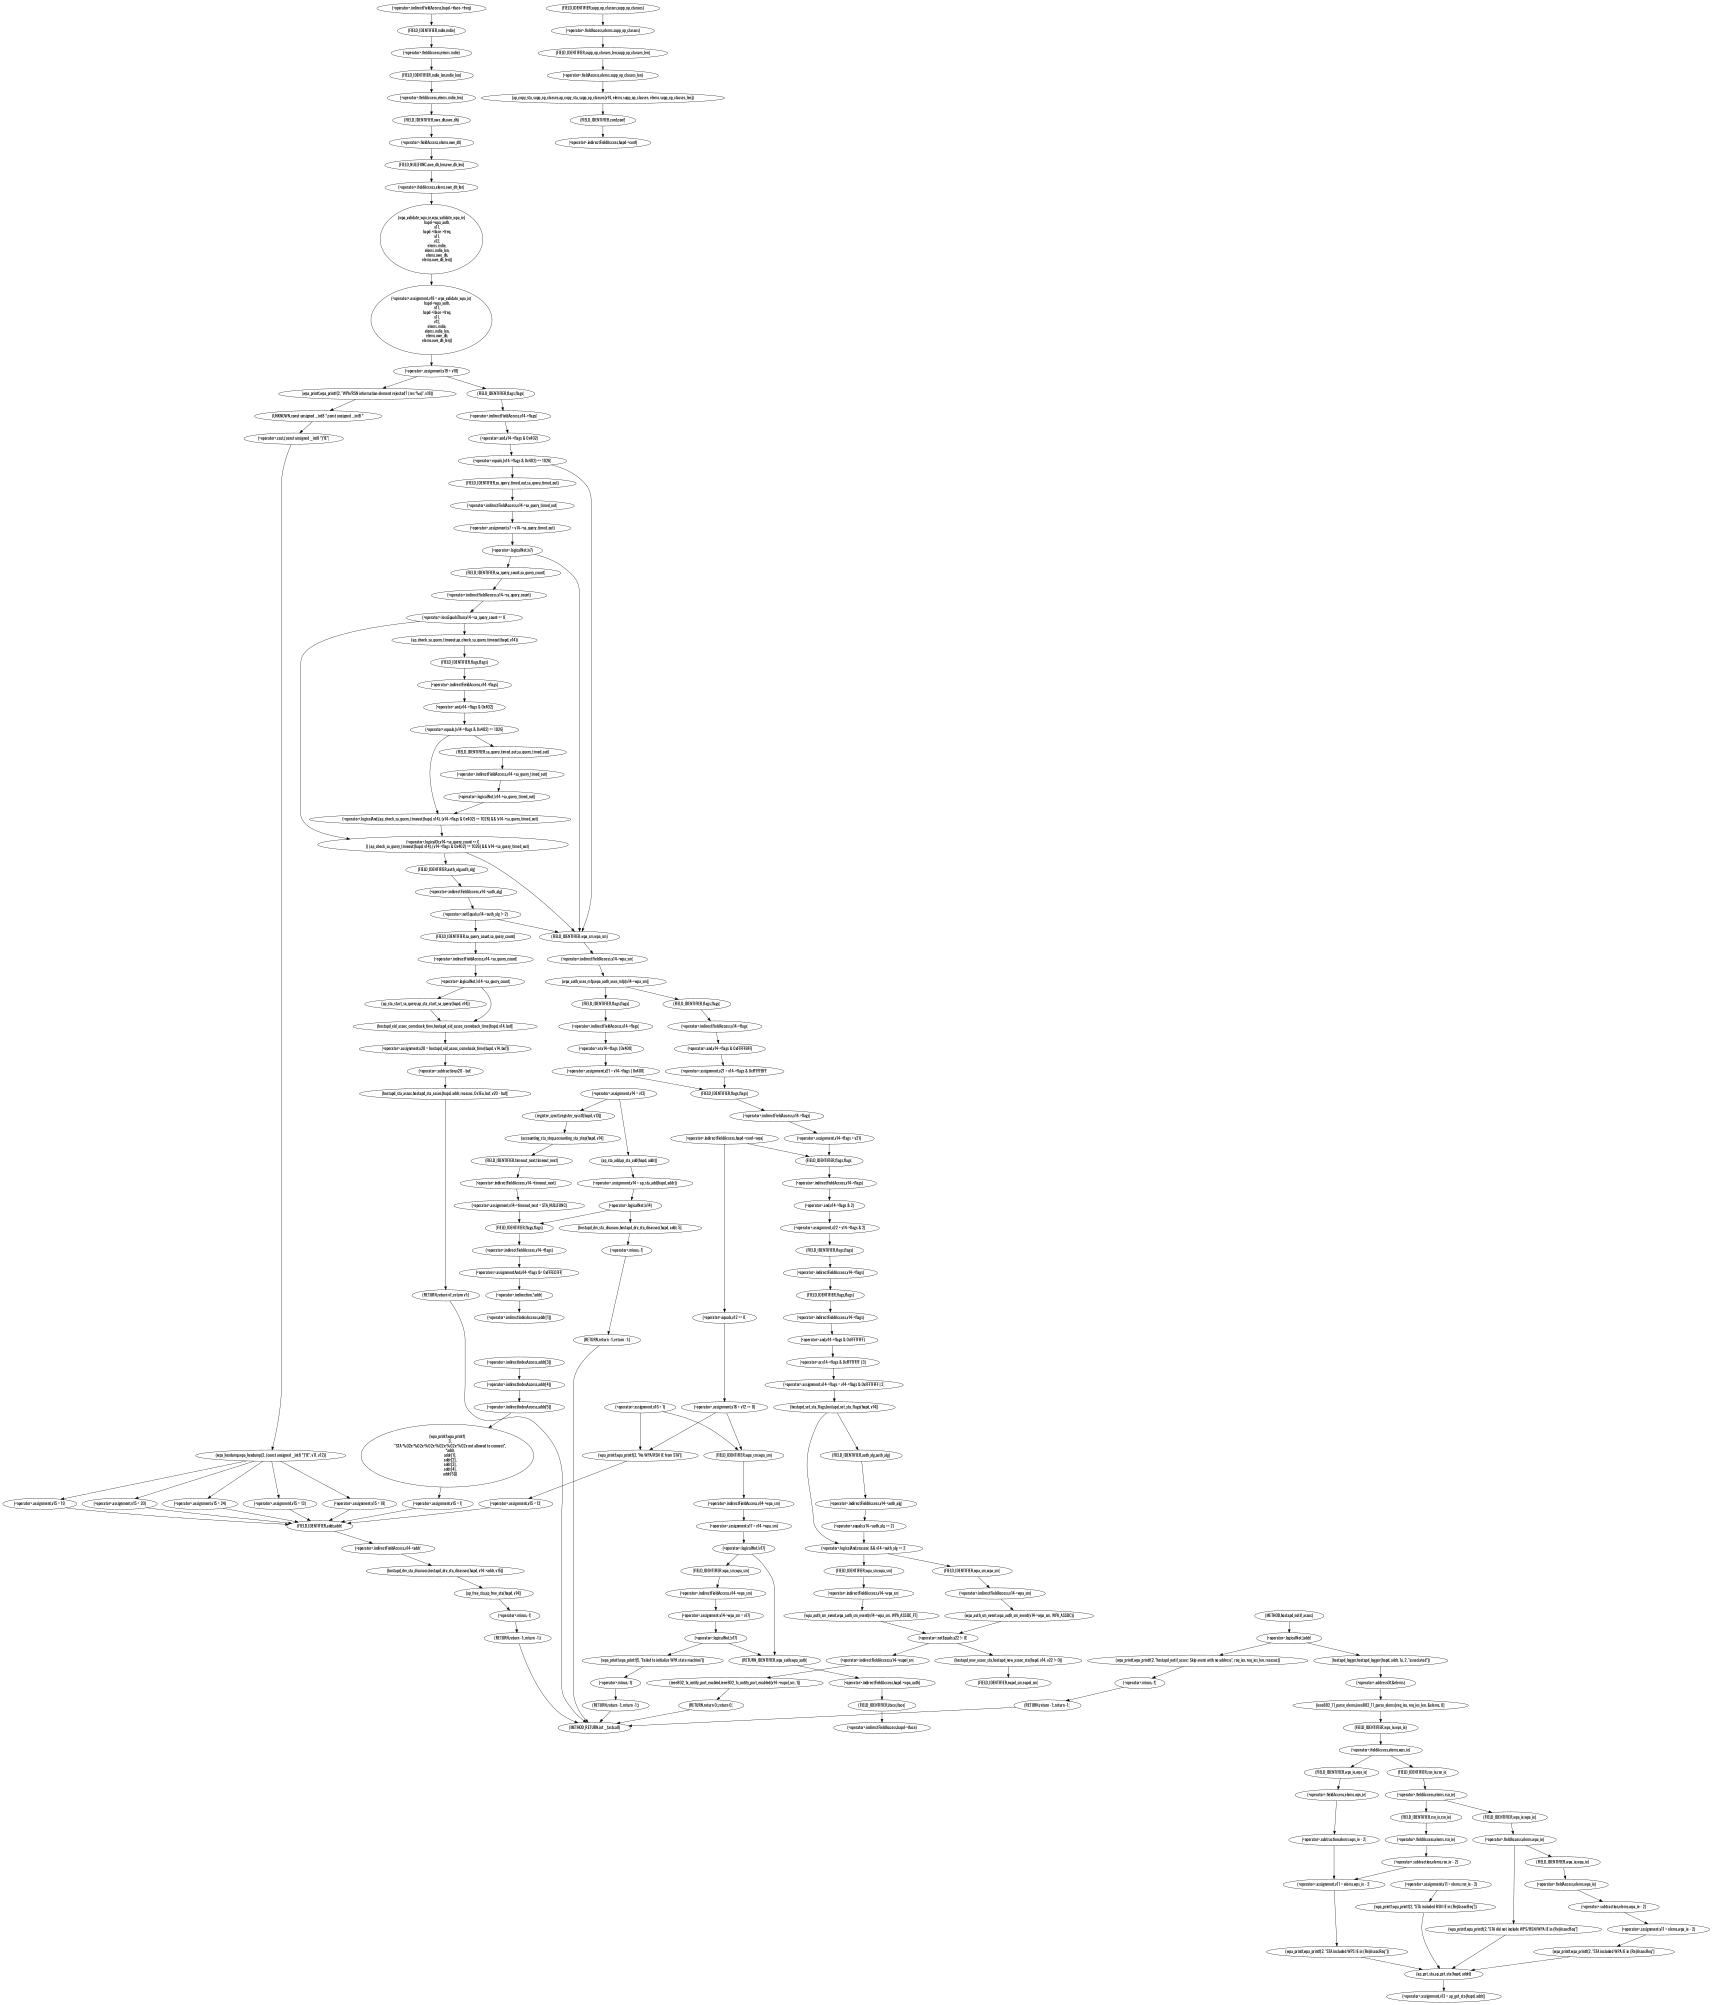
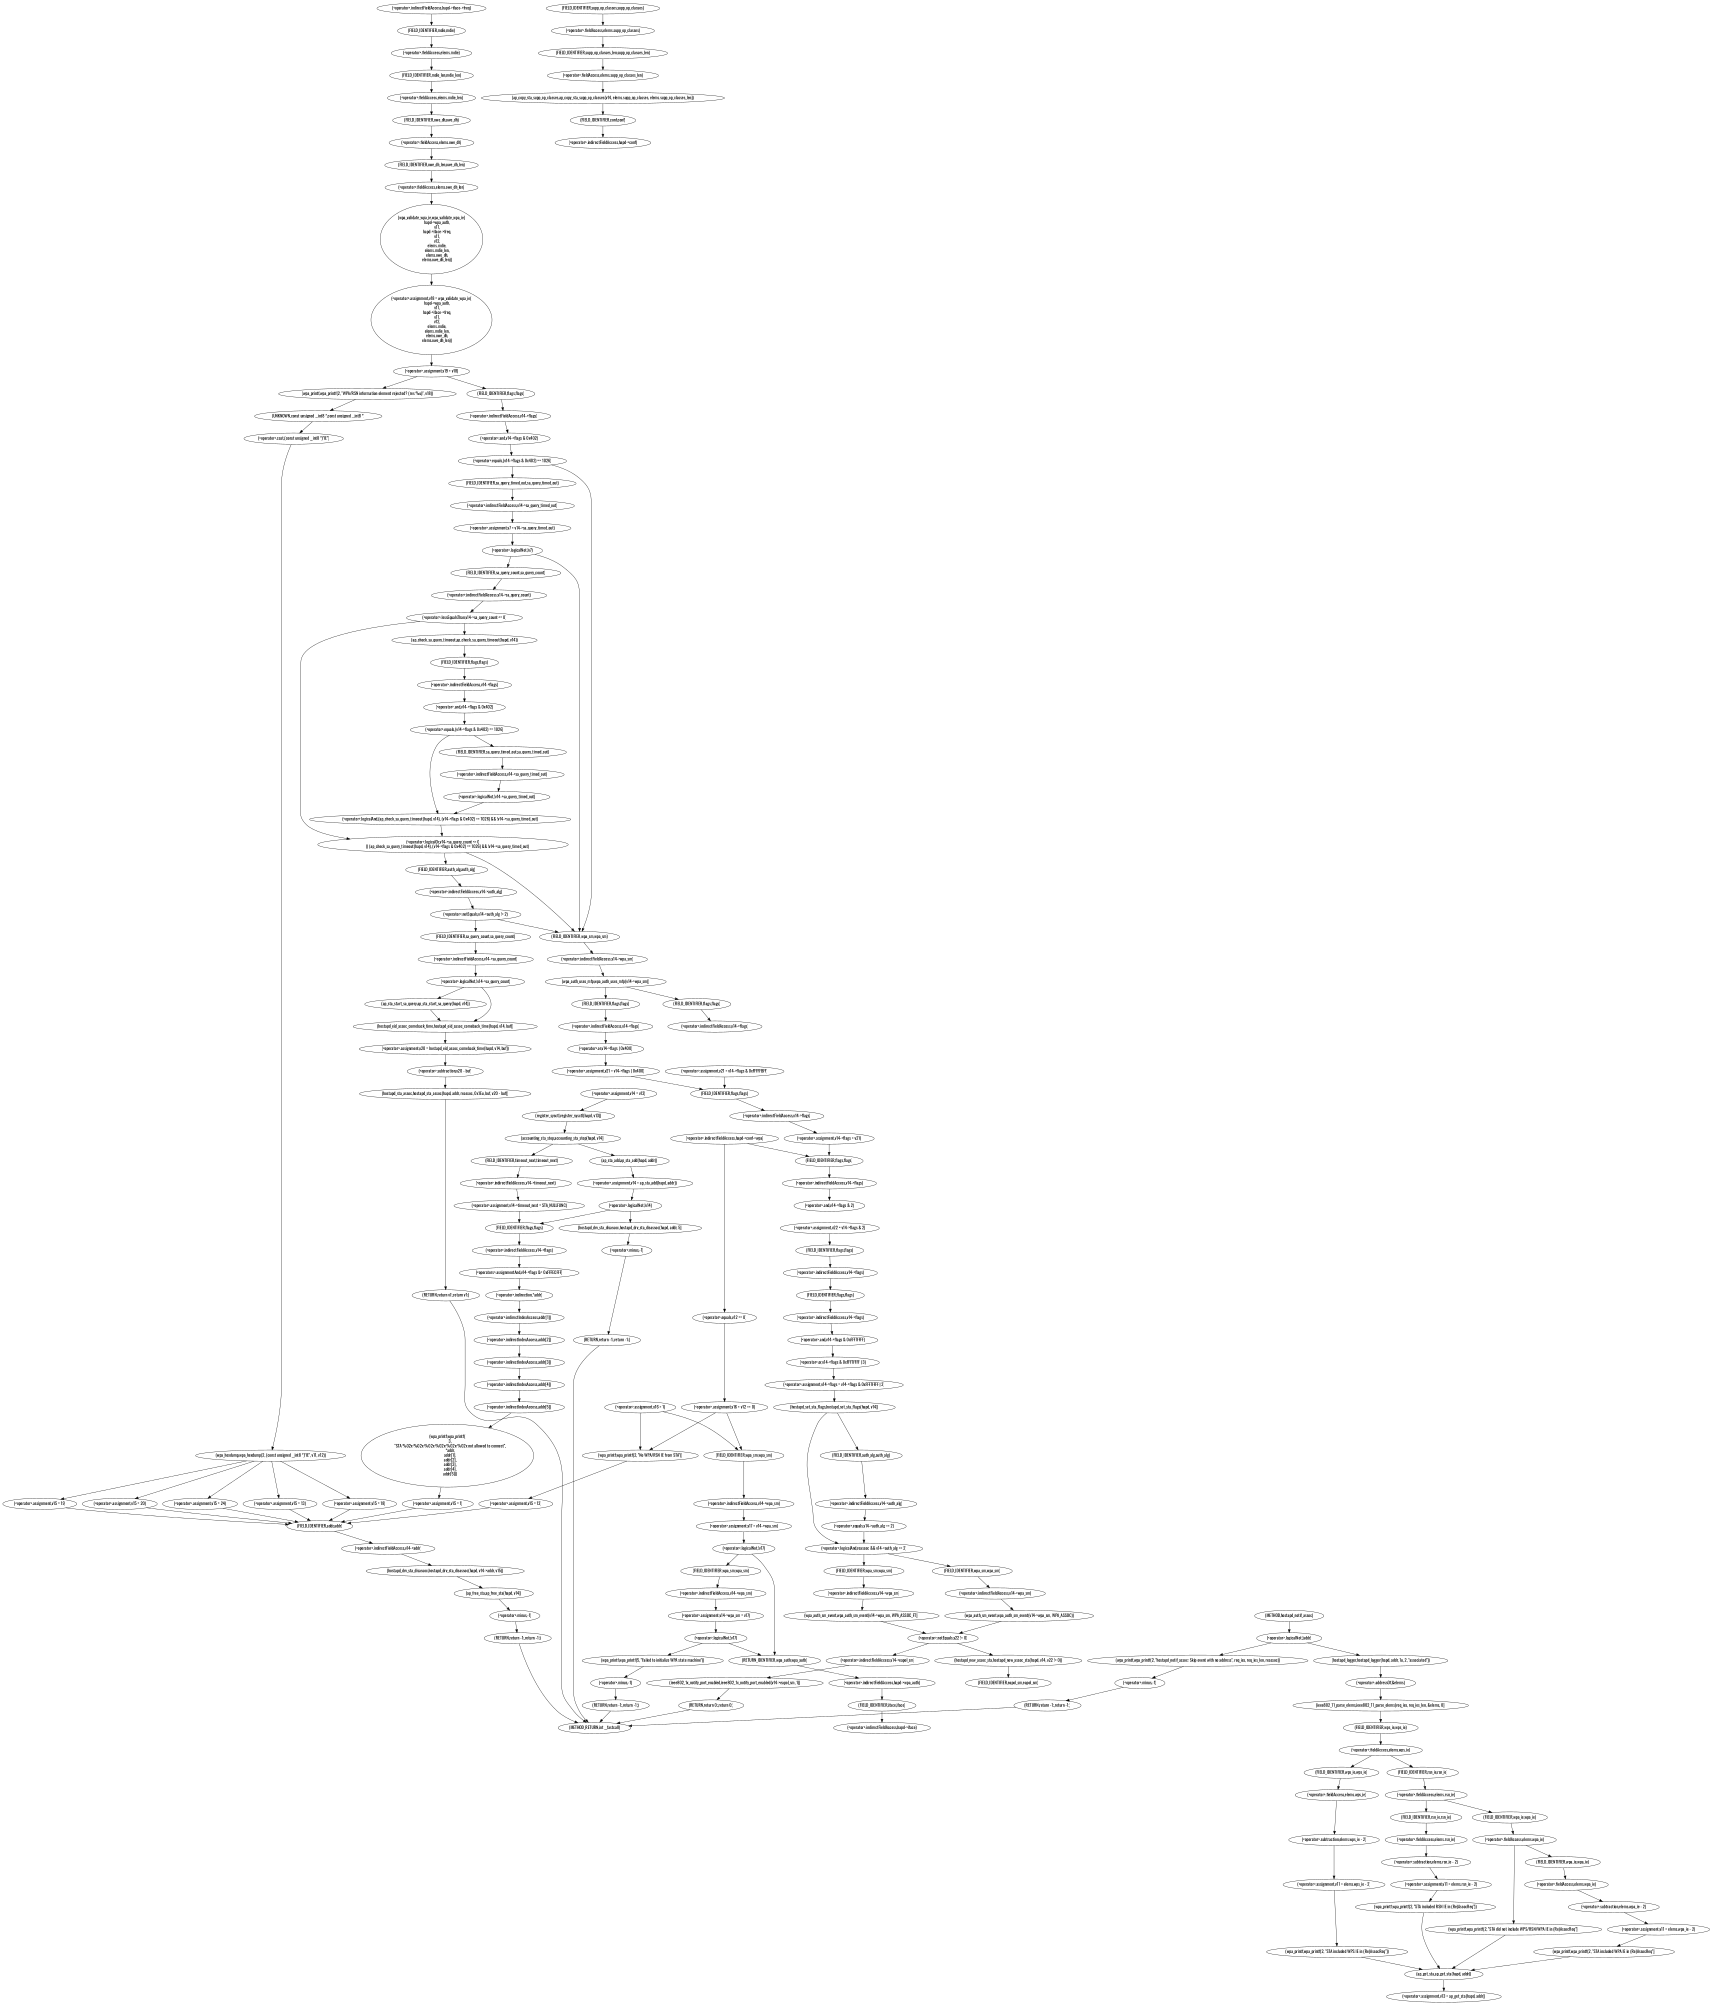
(432, 165) -> (432, 165)
(720, 1049) -> none
(624, 1126) -> (595, 1149)
(830, 1215) -> none
none -> (519, 1340)
(1382, 1873) -> (1433, 1872)
